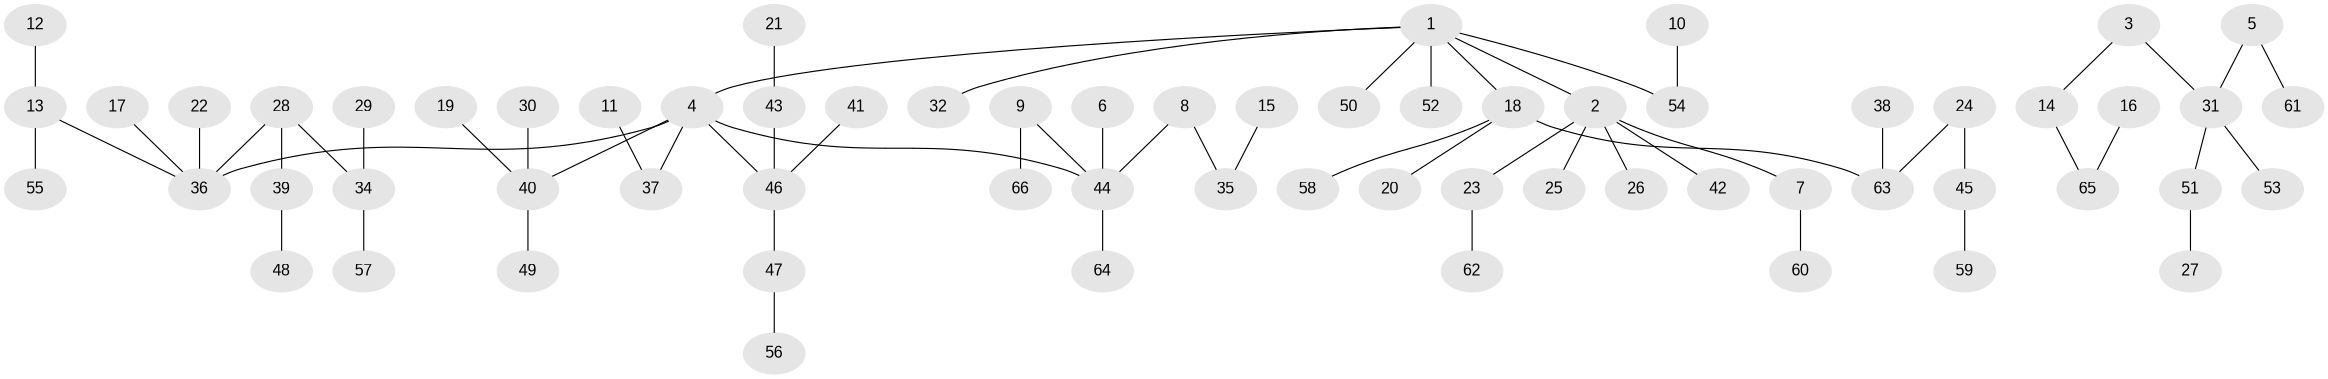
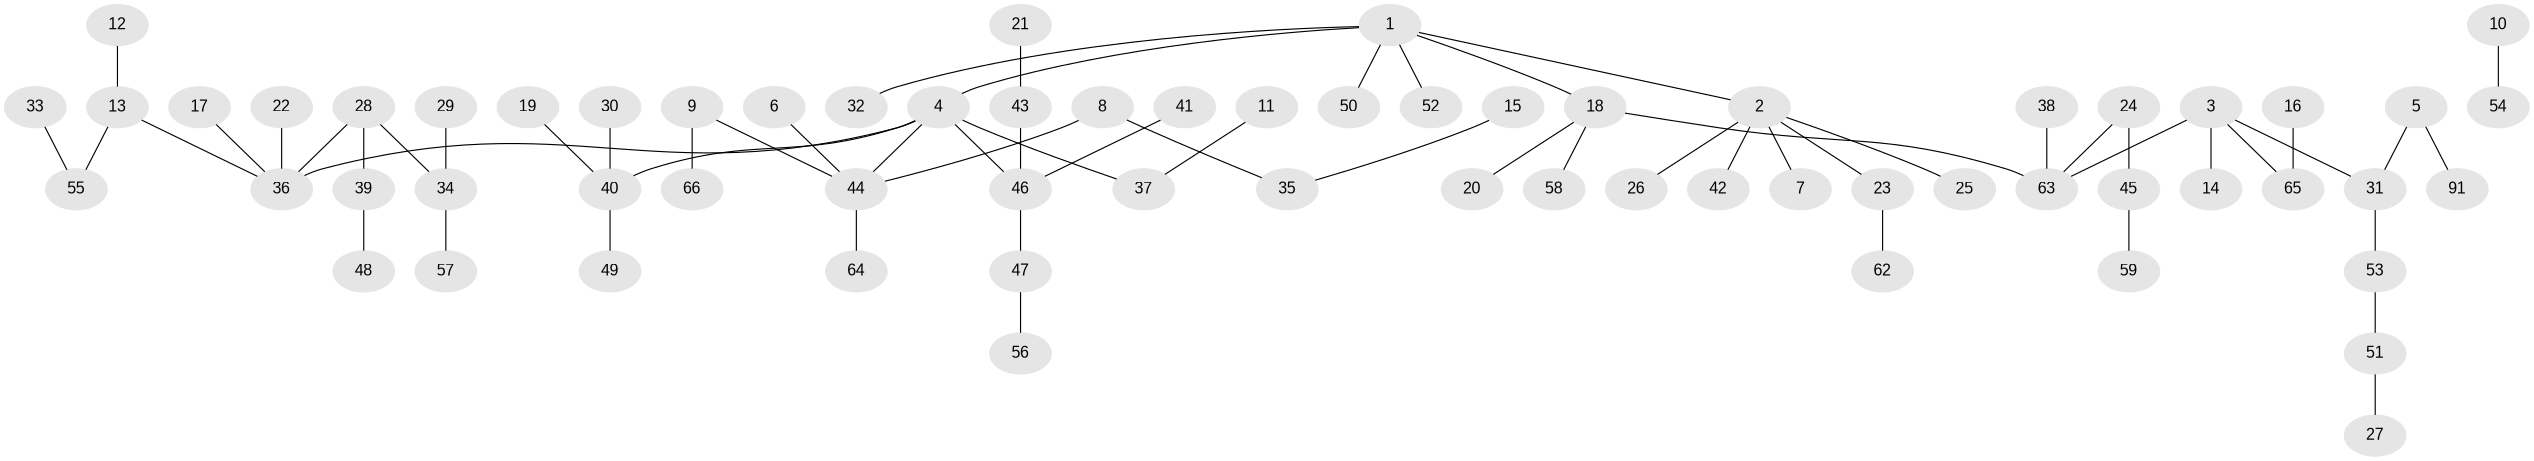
(1558, 60) -> none
none -> (35, 107)
(2293, 107) -> (2457, 189)
none -> (2138, 144)
(2067, 148) -> (2252, 148)
(2201, 148) -> (2375, 313)
(1800, 271) -> none
